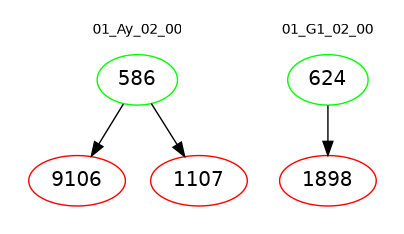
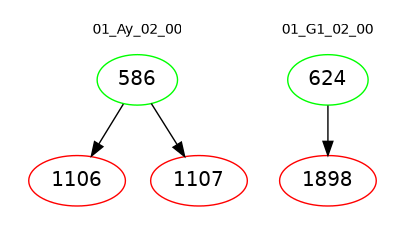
(77, 181) -> (77, 181)
